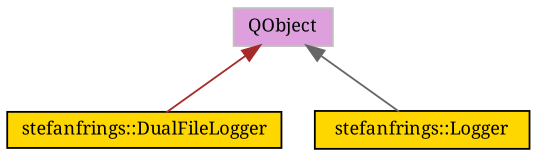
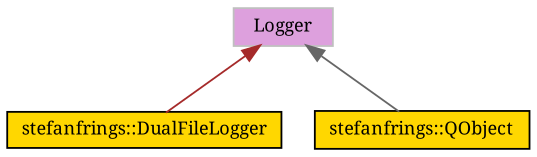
(283, 27) -> (283, 27)
(422, 130) -> (422, 130)
